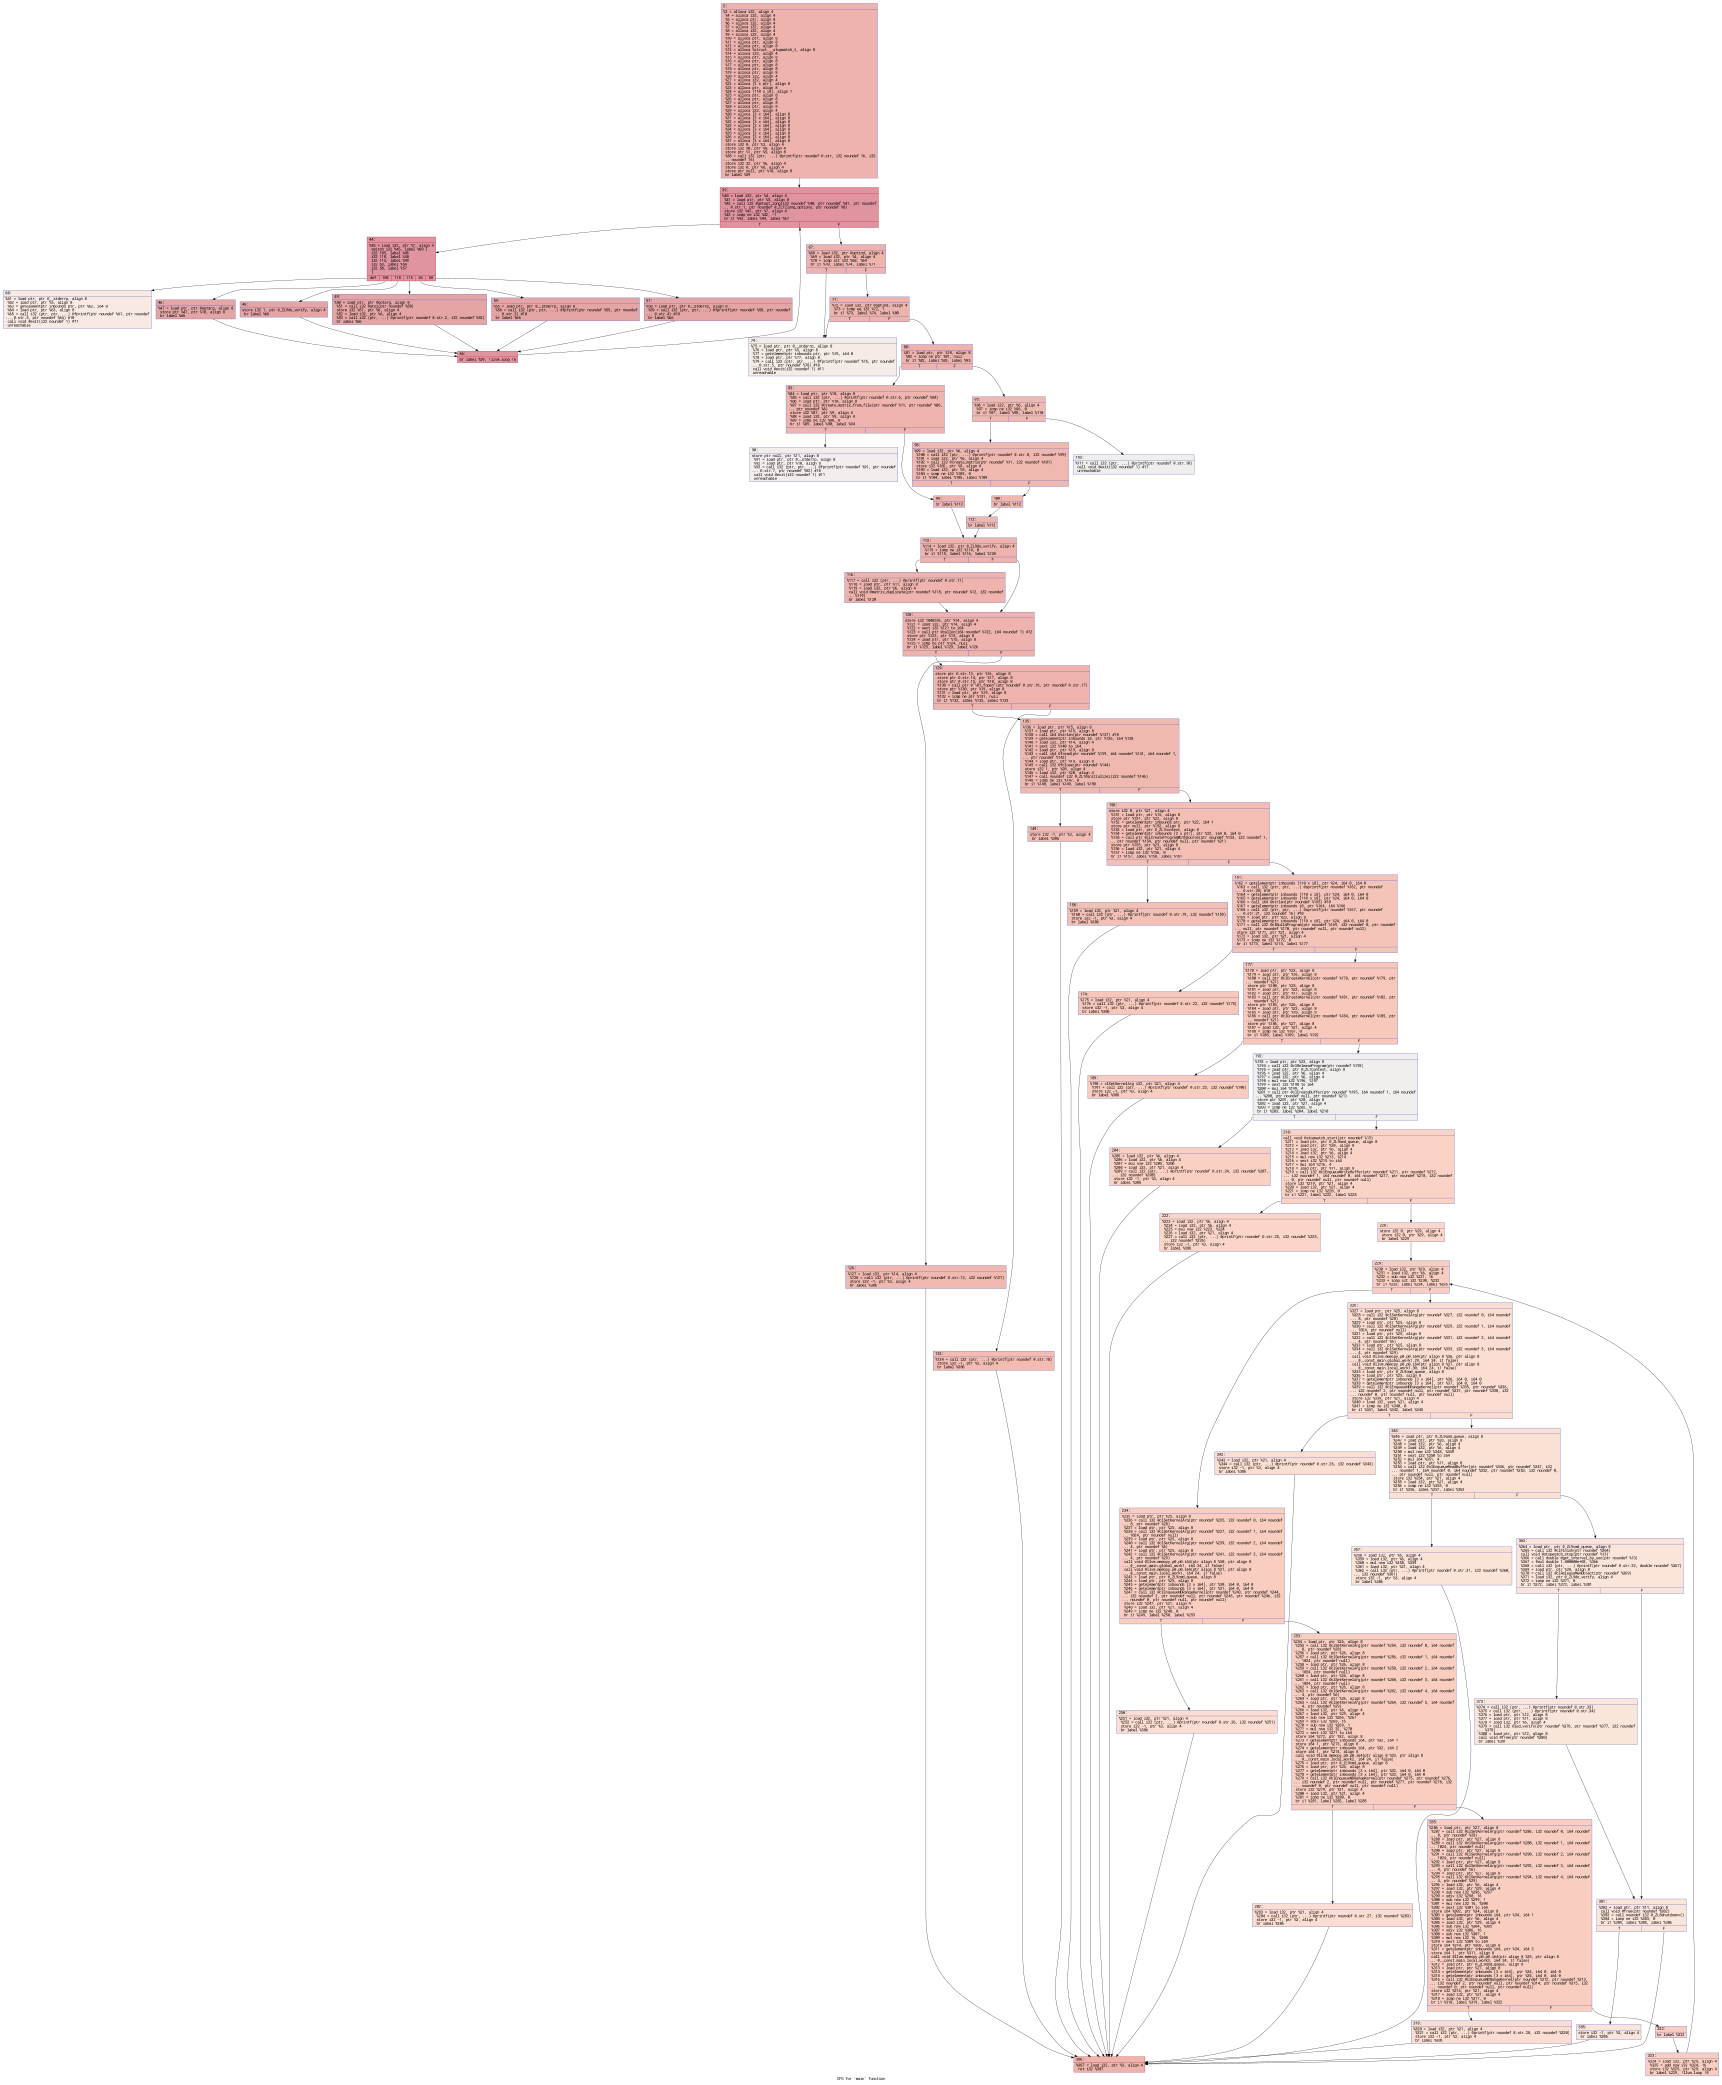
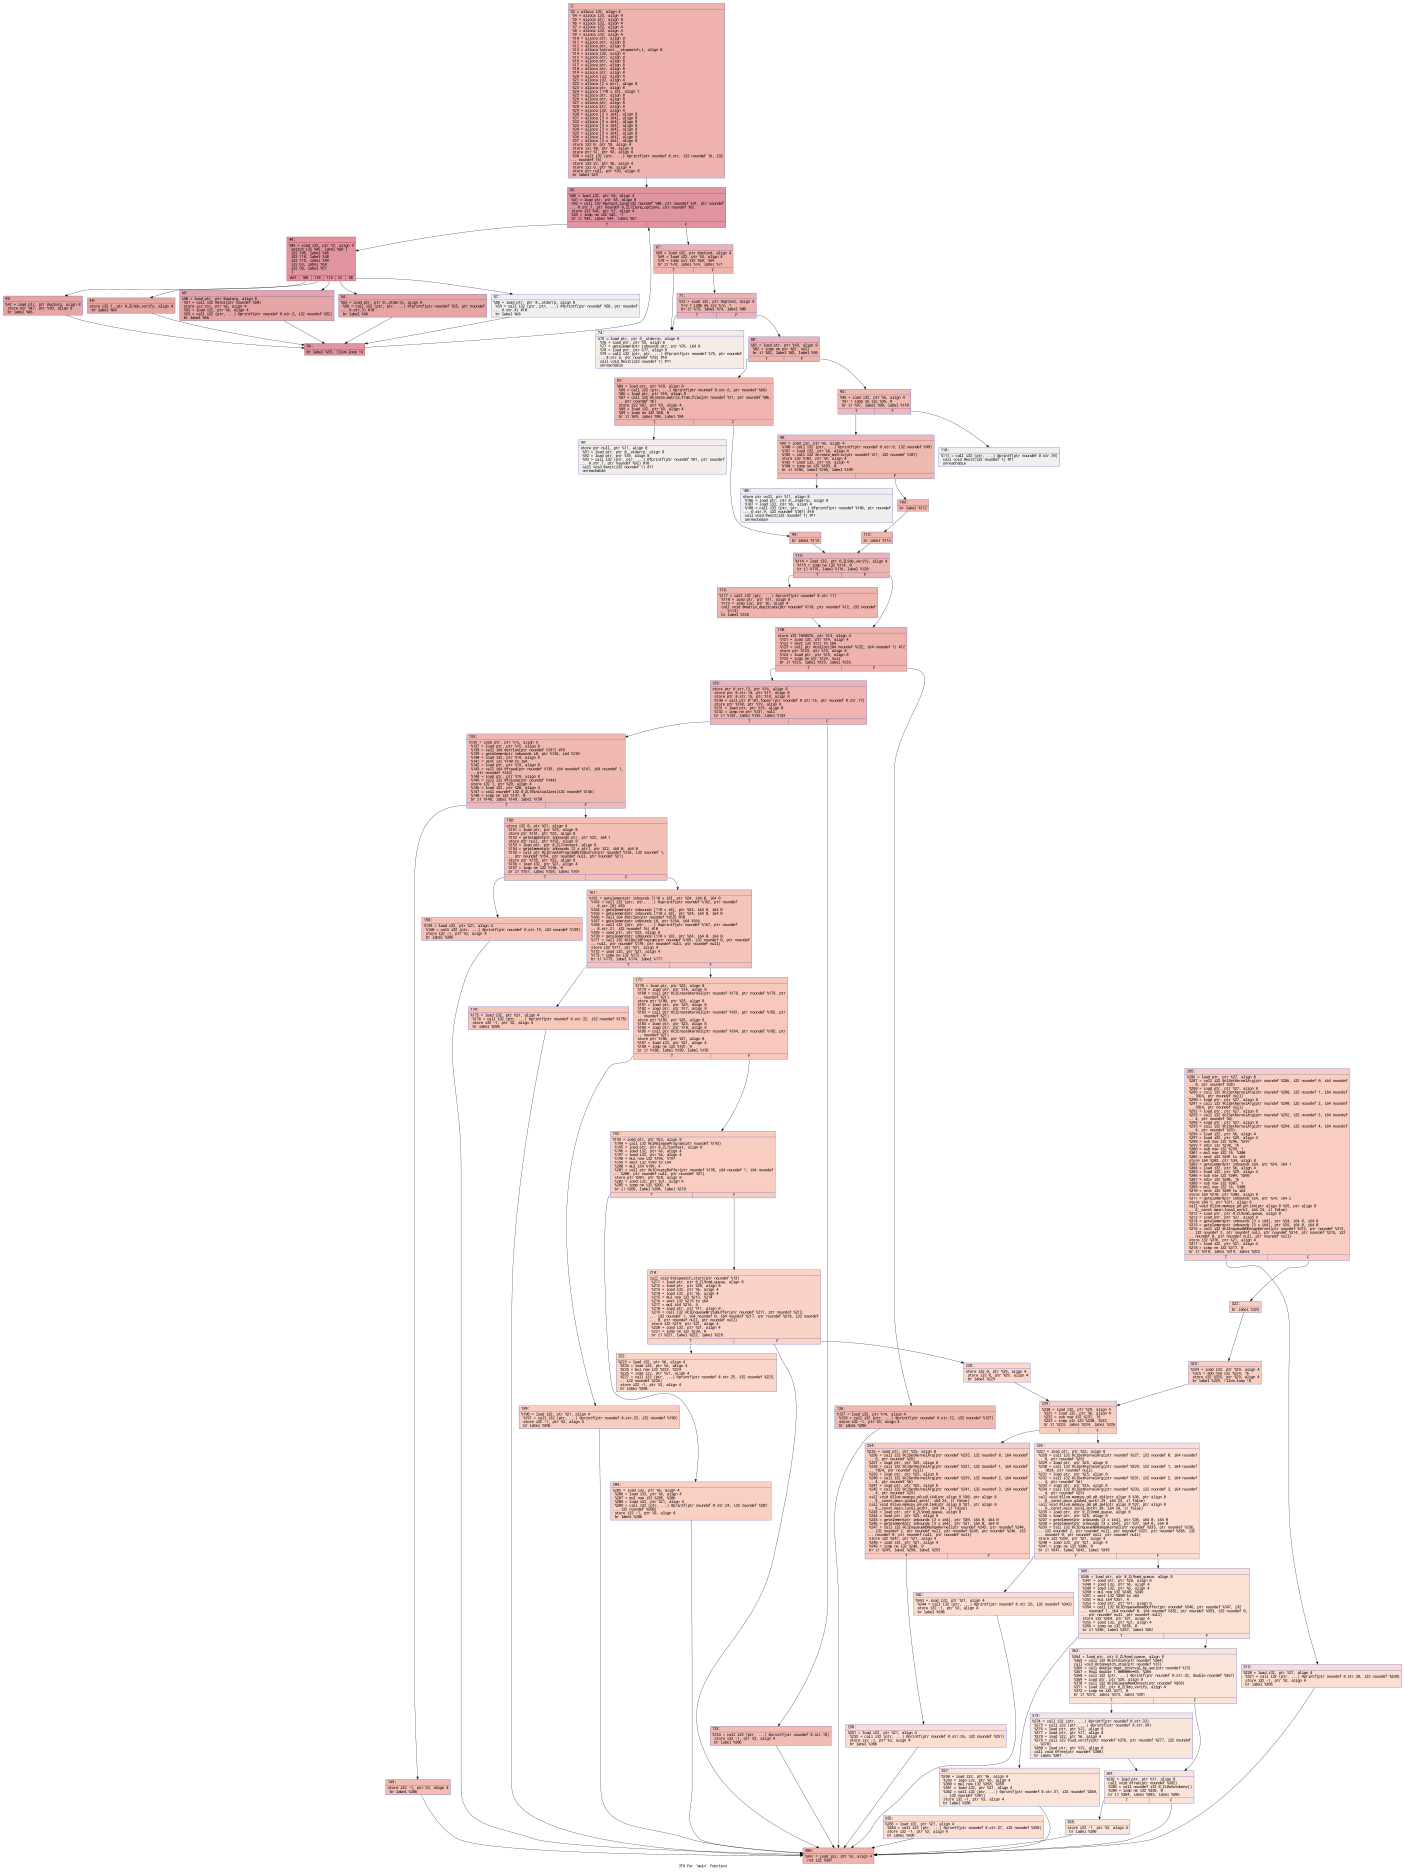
(77, 309) -> none
(718, 309) -> (565, 306)
none -> (817, 505)
(1135, 1084) -> (556, 1414)
(1335, 1087) -> (693, 1165)
(1386, 1402) -> (1072, 1543)
(1109, 1633) -> (744, 1623)
(1374, 1722) -> none
